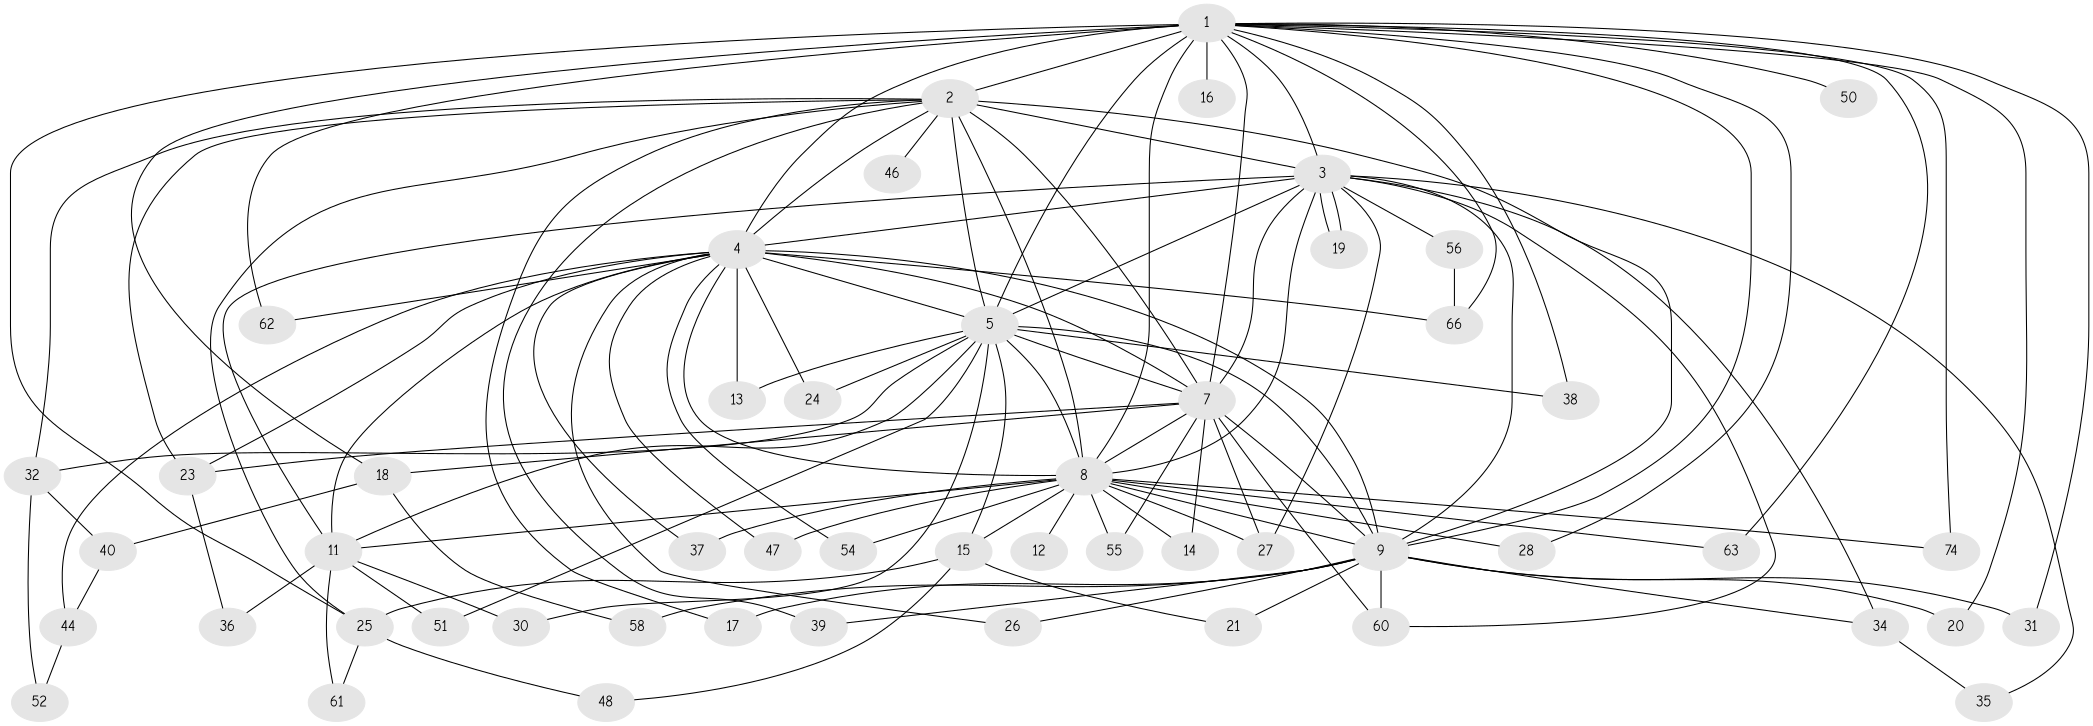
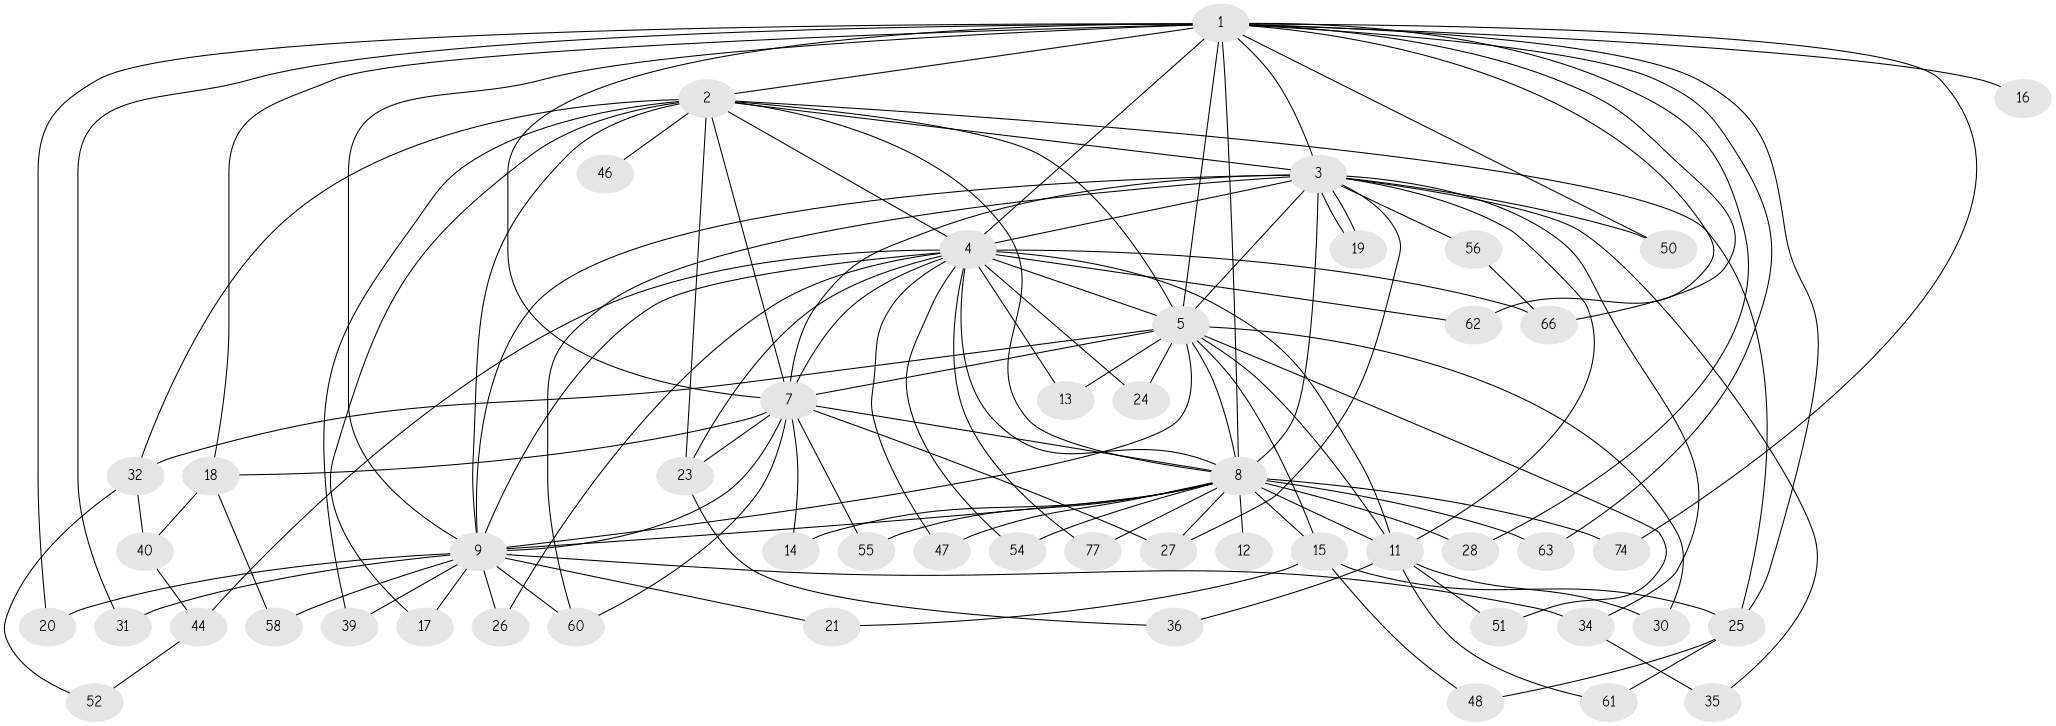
none -> (1550, 212)
(1571, 401) -> none
(697, 552) -> (1093, 552)
